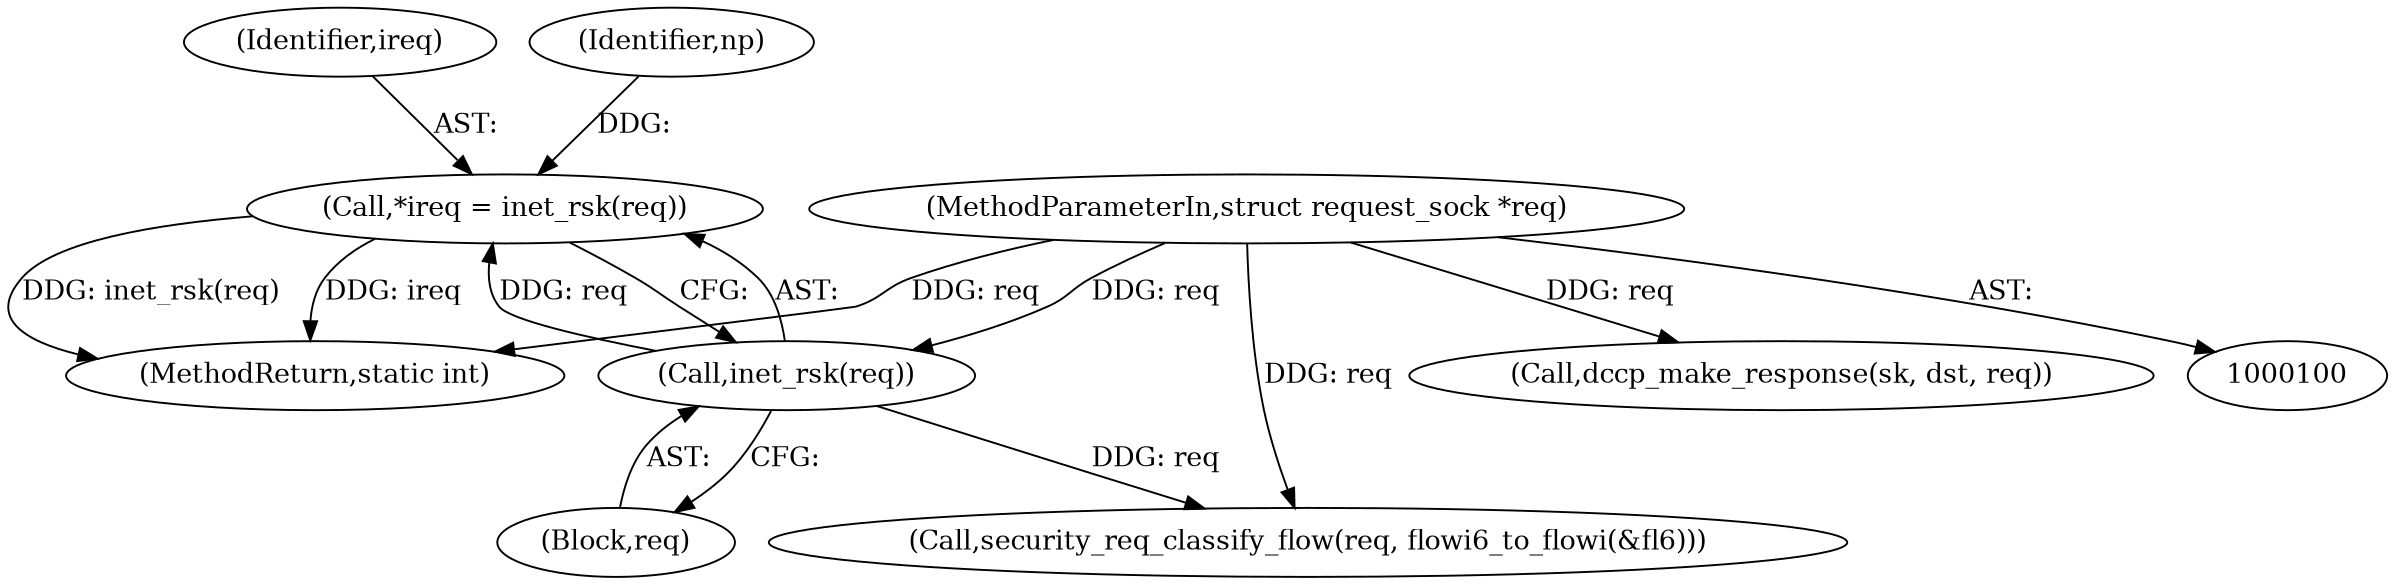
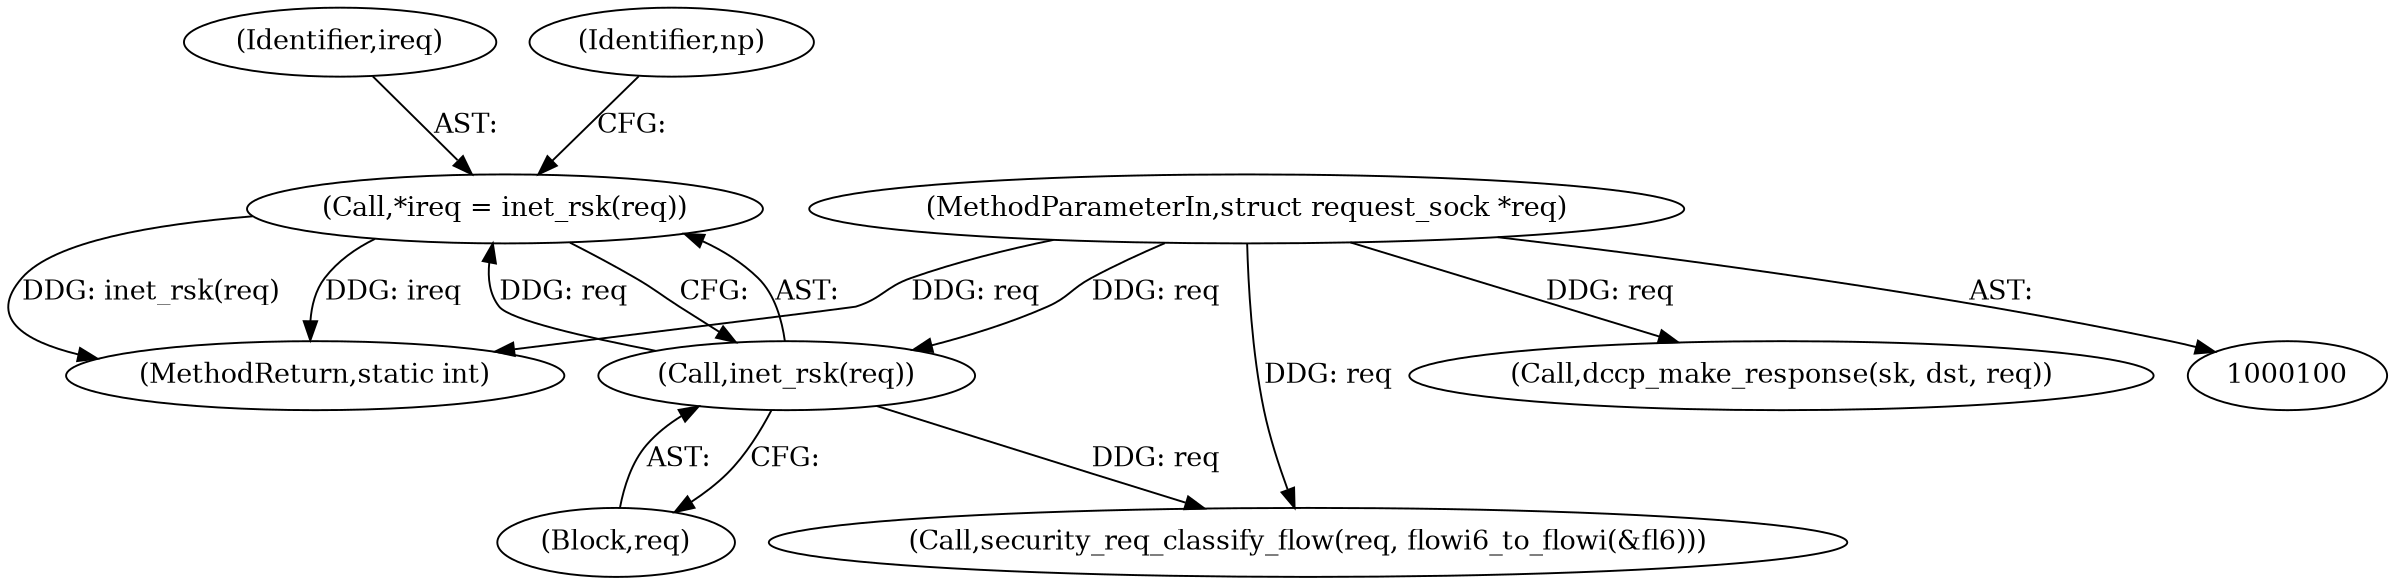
(638, 126) -> (636, 126)
